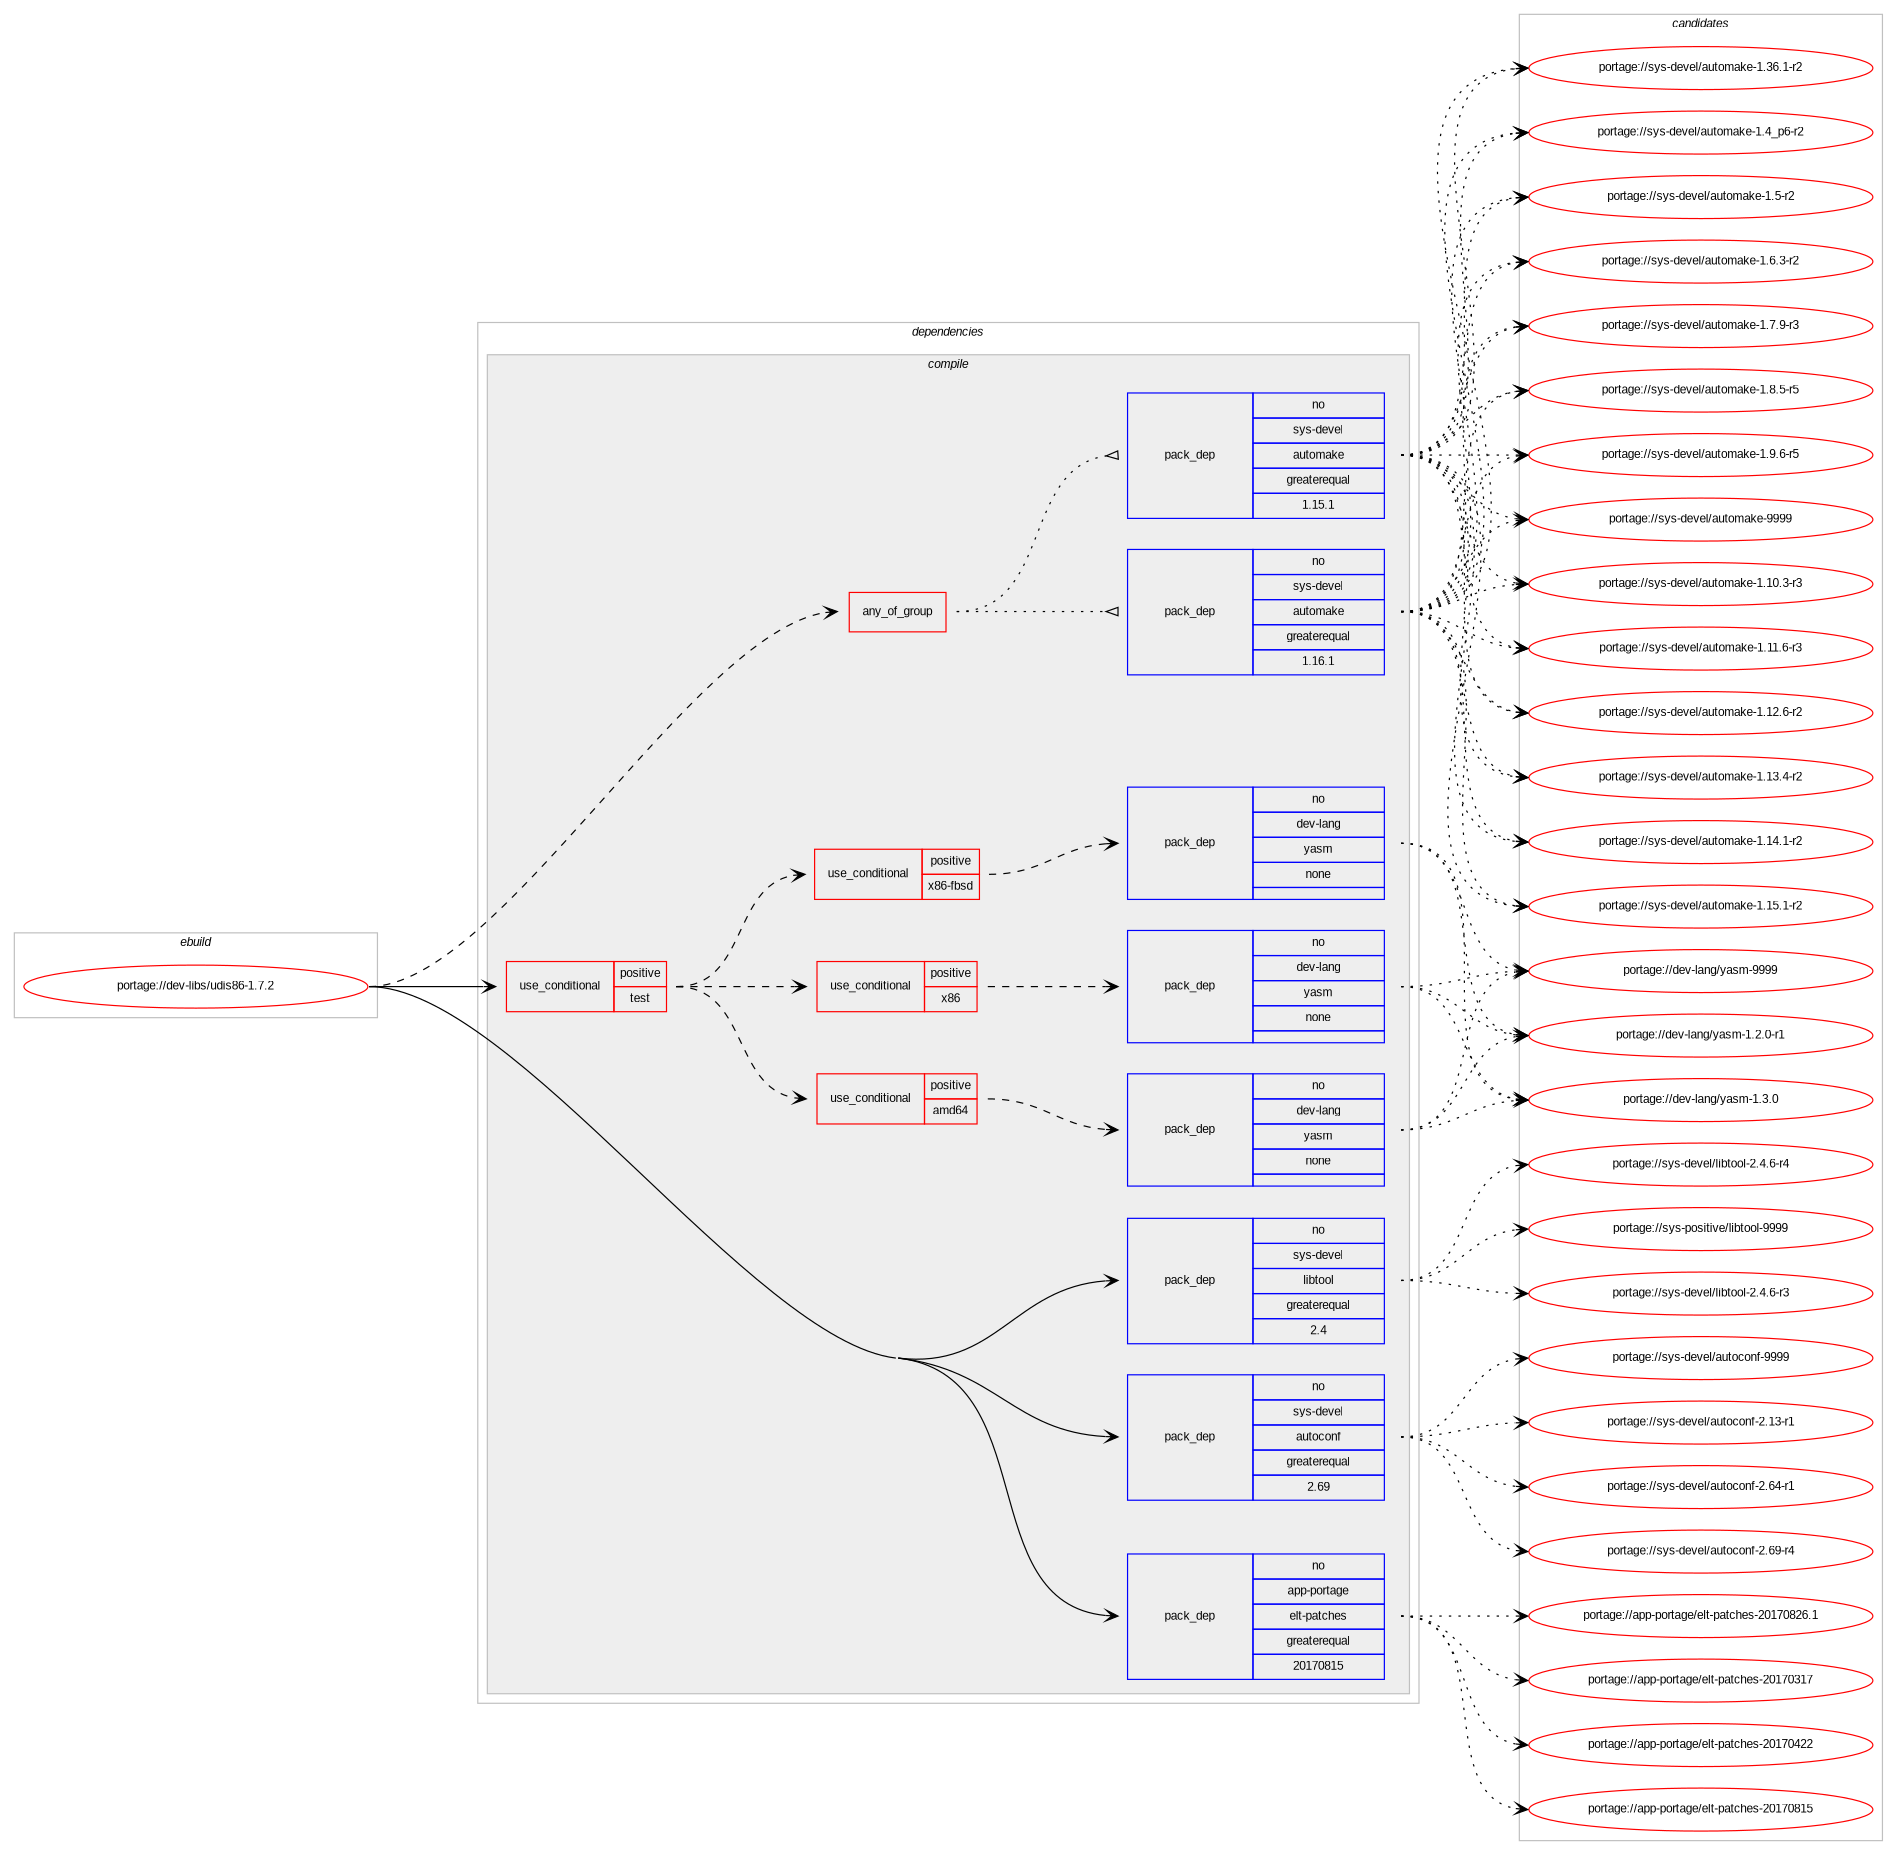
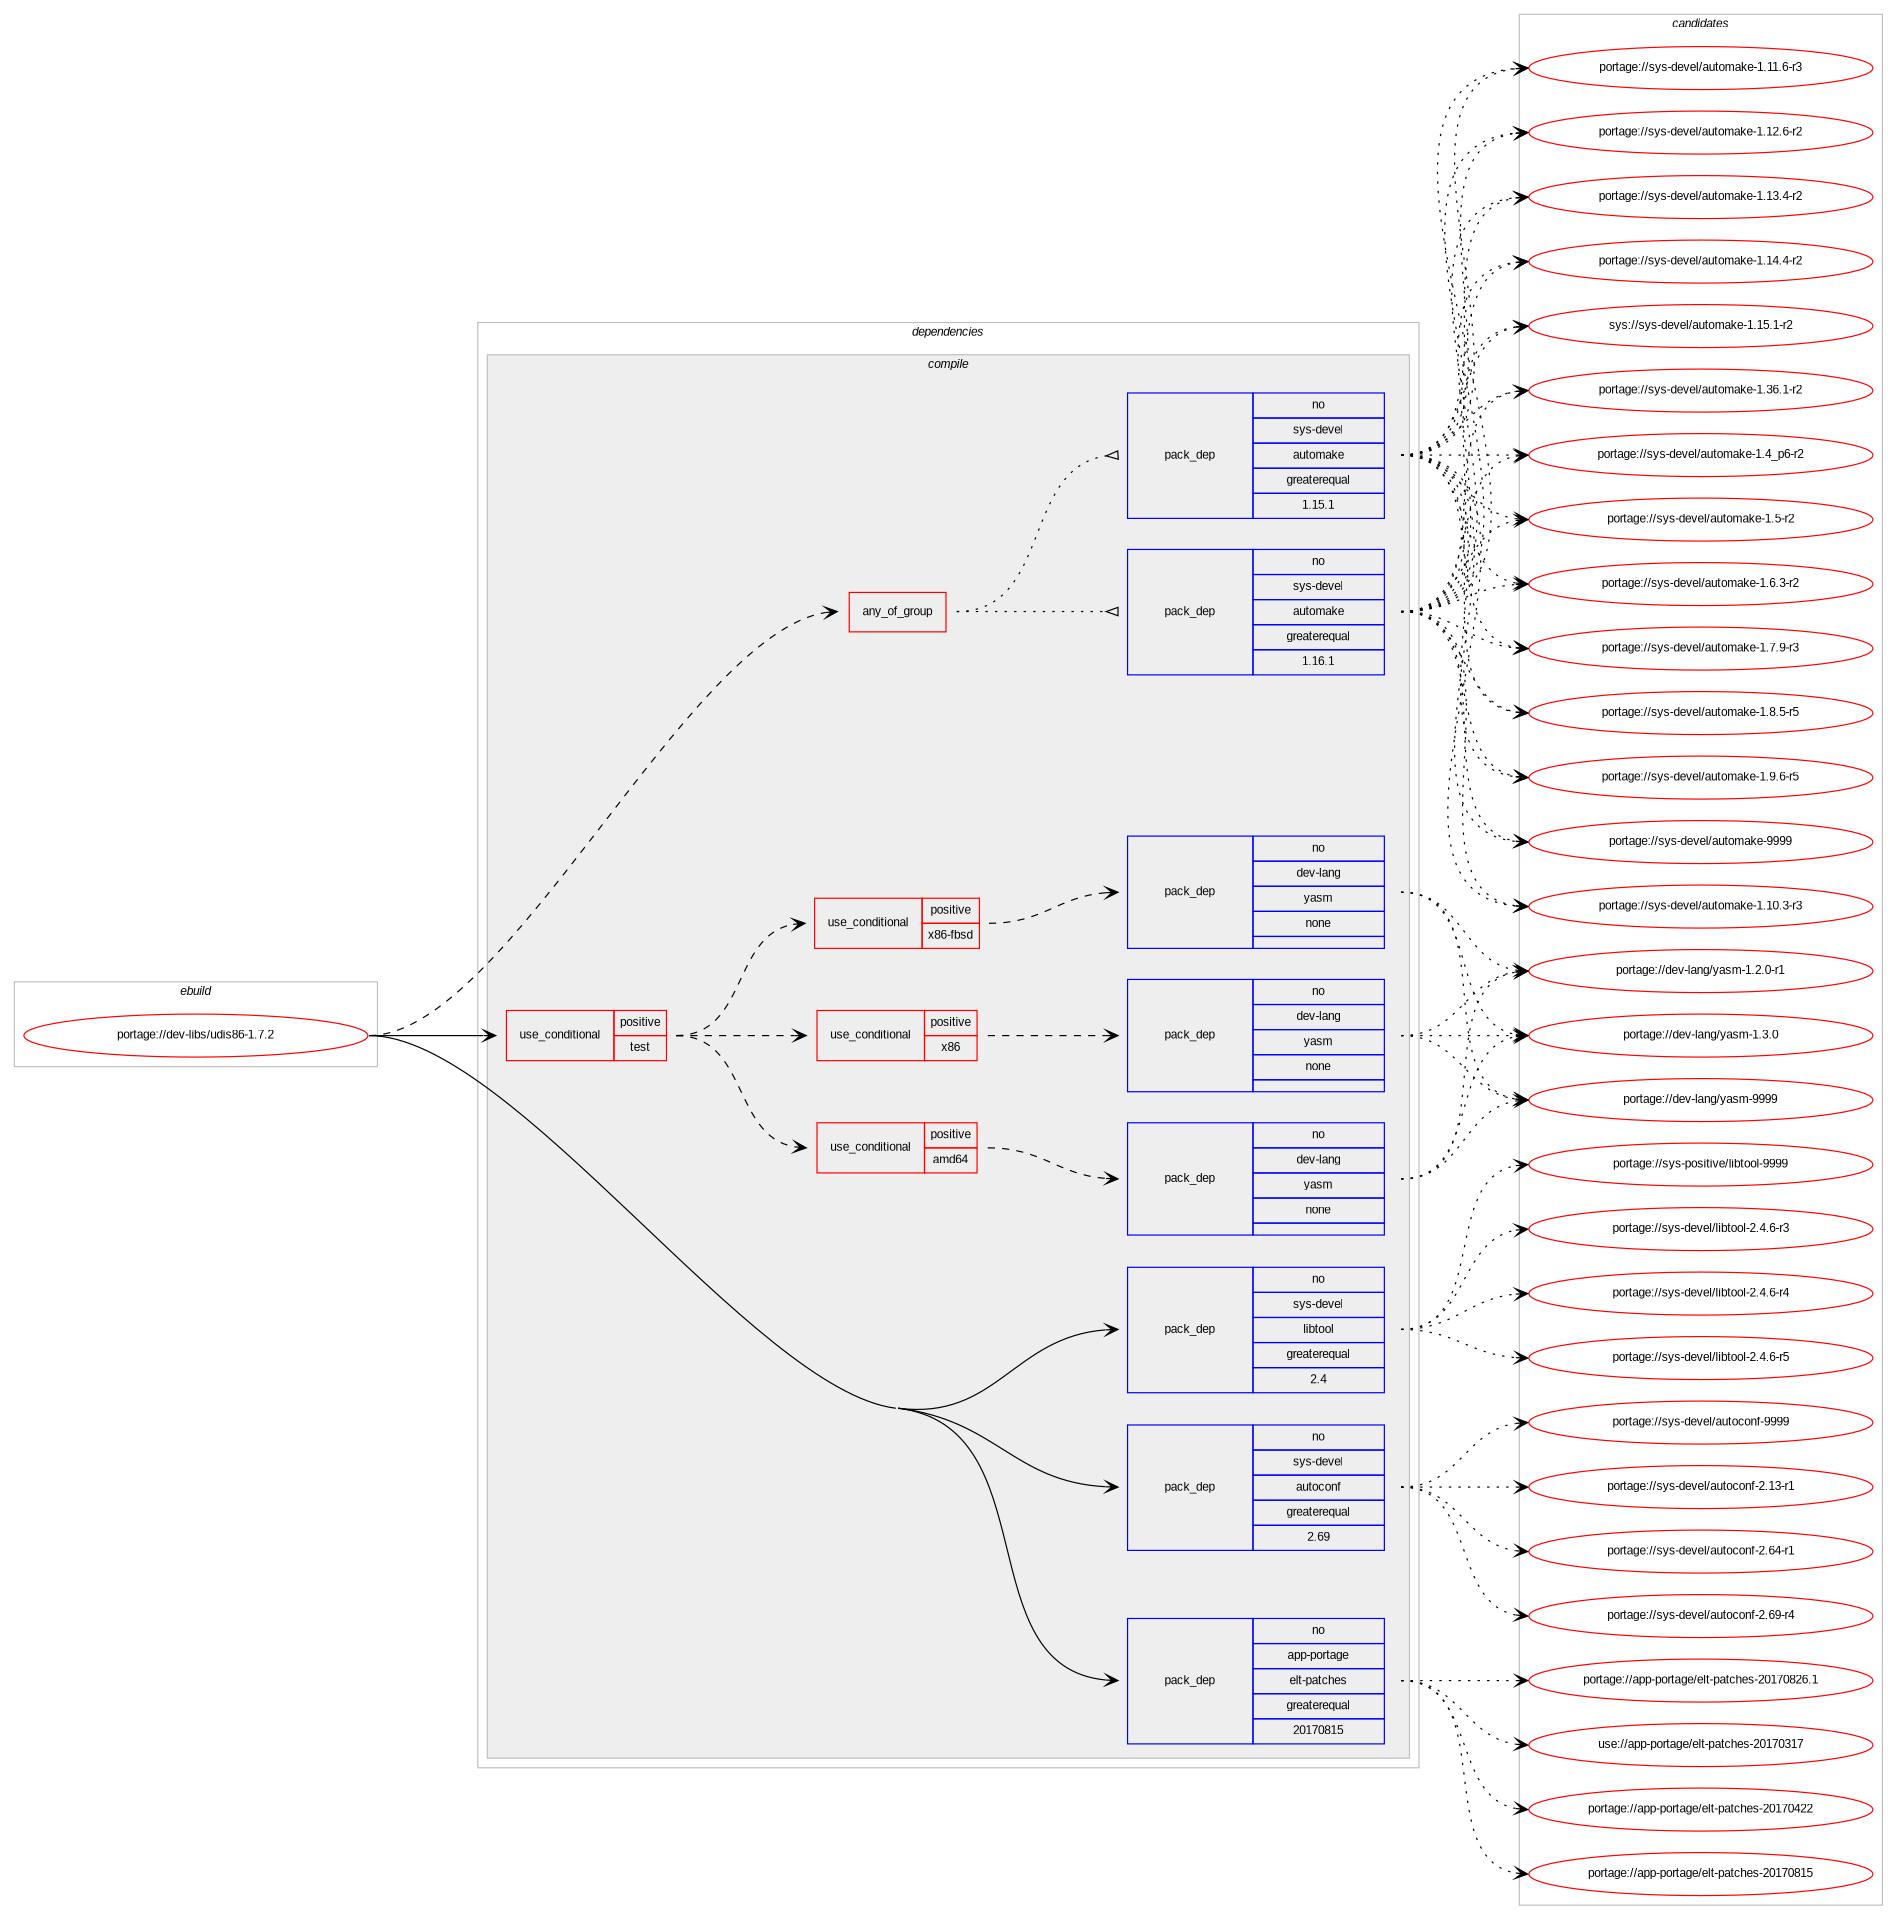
(1701, 842) -> (1701, 262)
(1701, 907) -> (1701, 326)
none -> (1701, 1358)
(1701, 1681) -> (1701, 1745)
